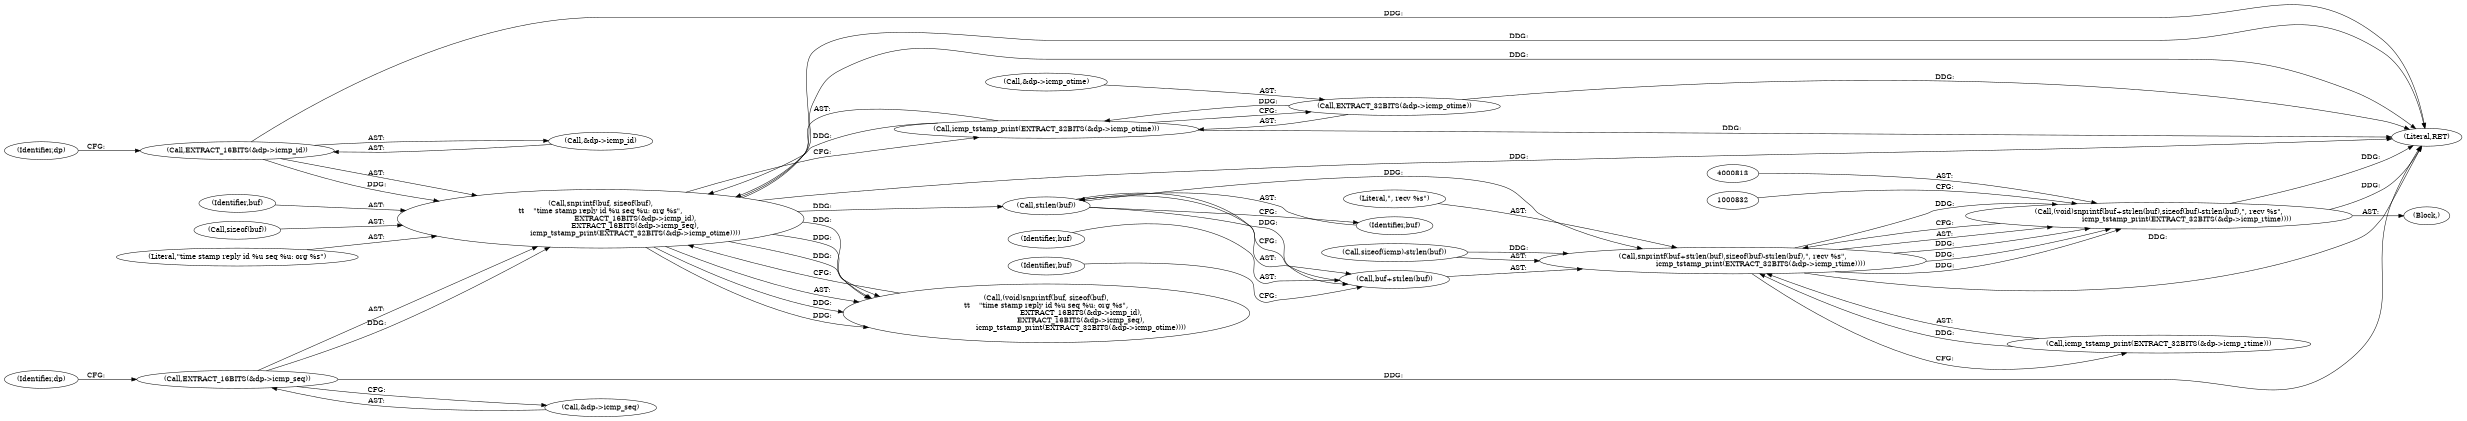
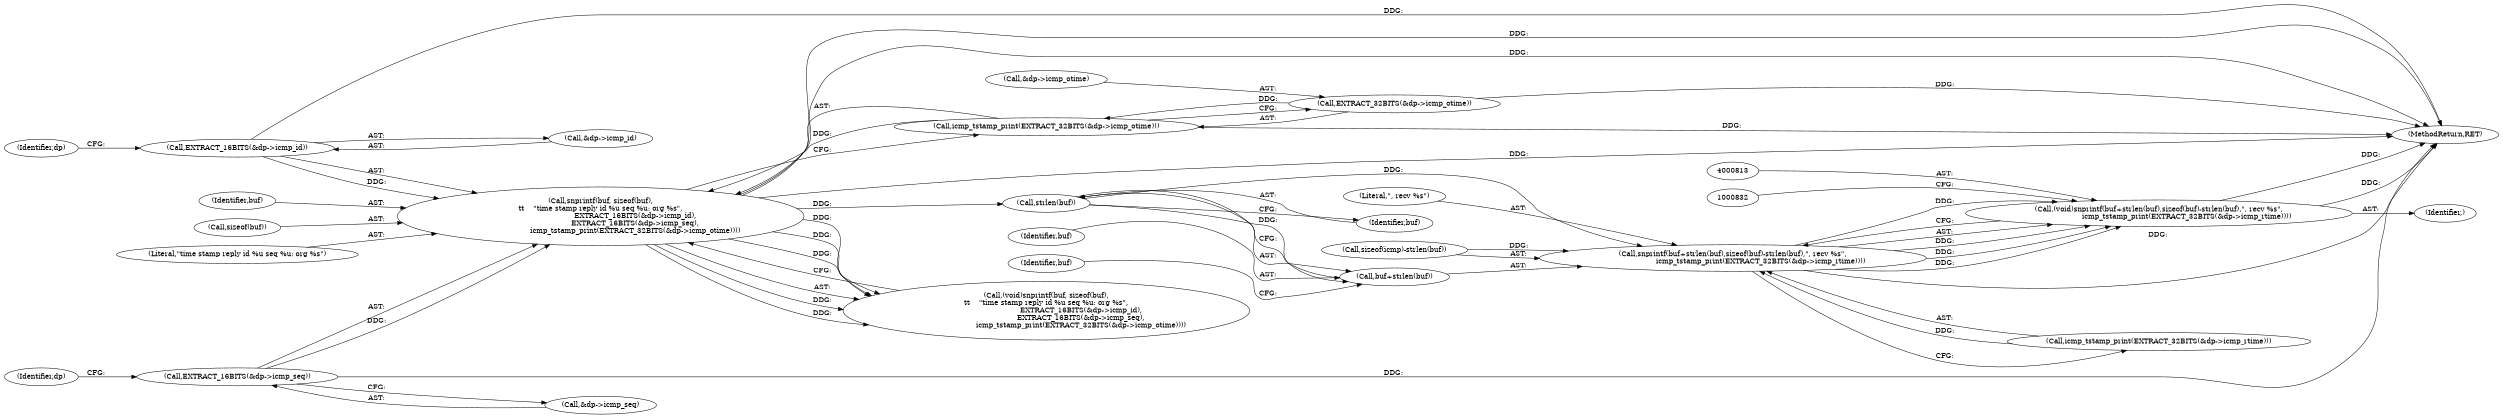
(2427, 137) -> (2445, 135)
(2427, 216) -> (2445, 213)
